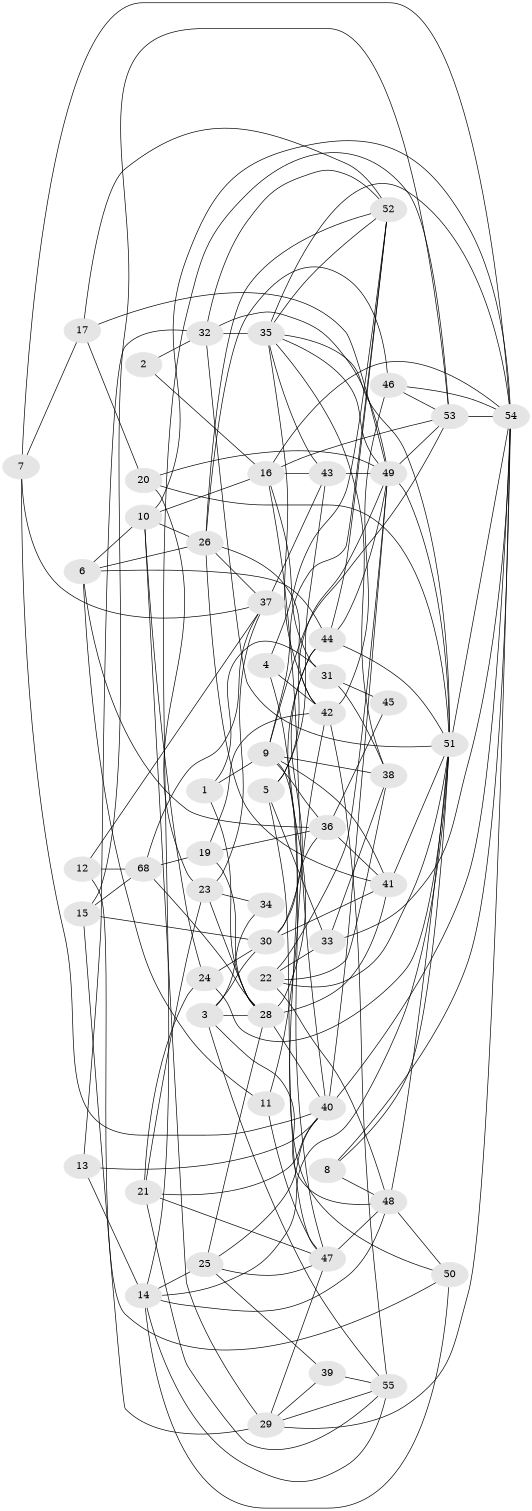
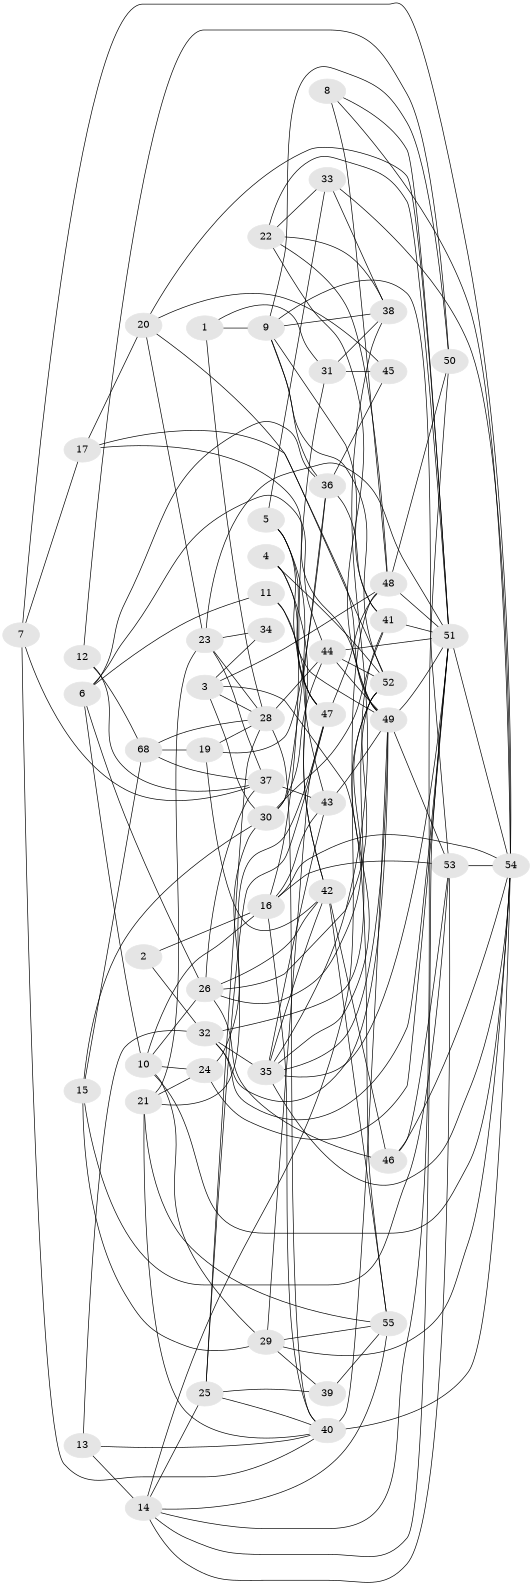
none -> (271, 295)
none -> (318, 465)
(363, 959) -> none
